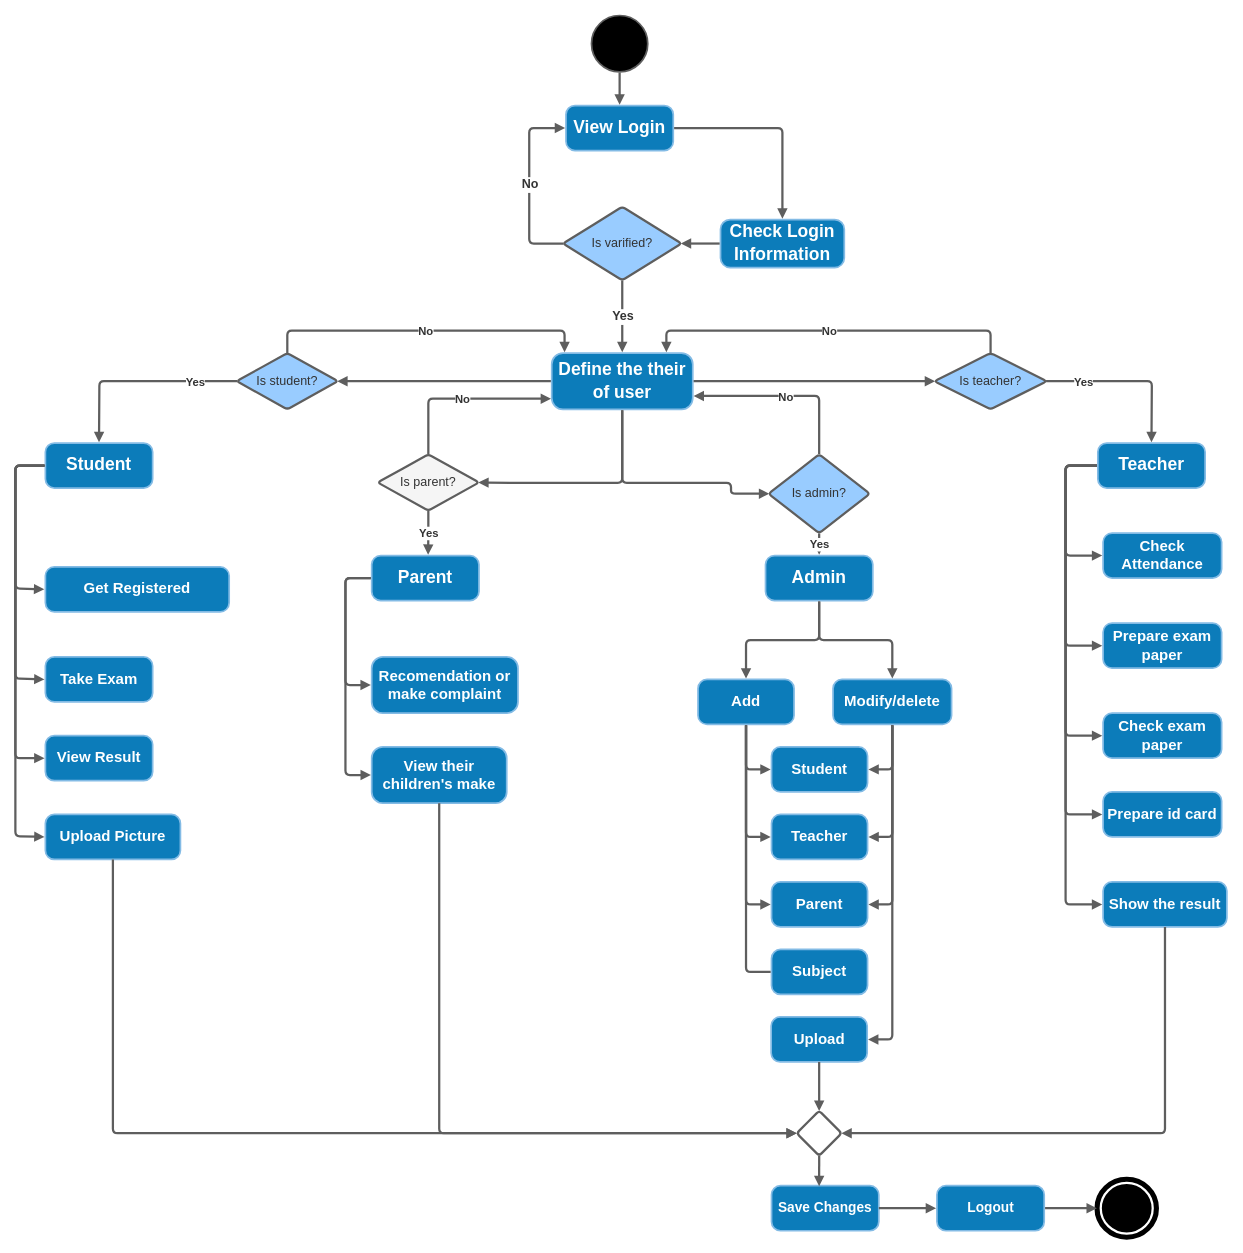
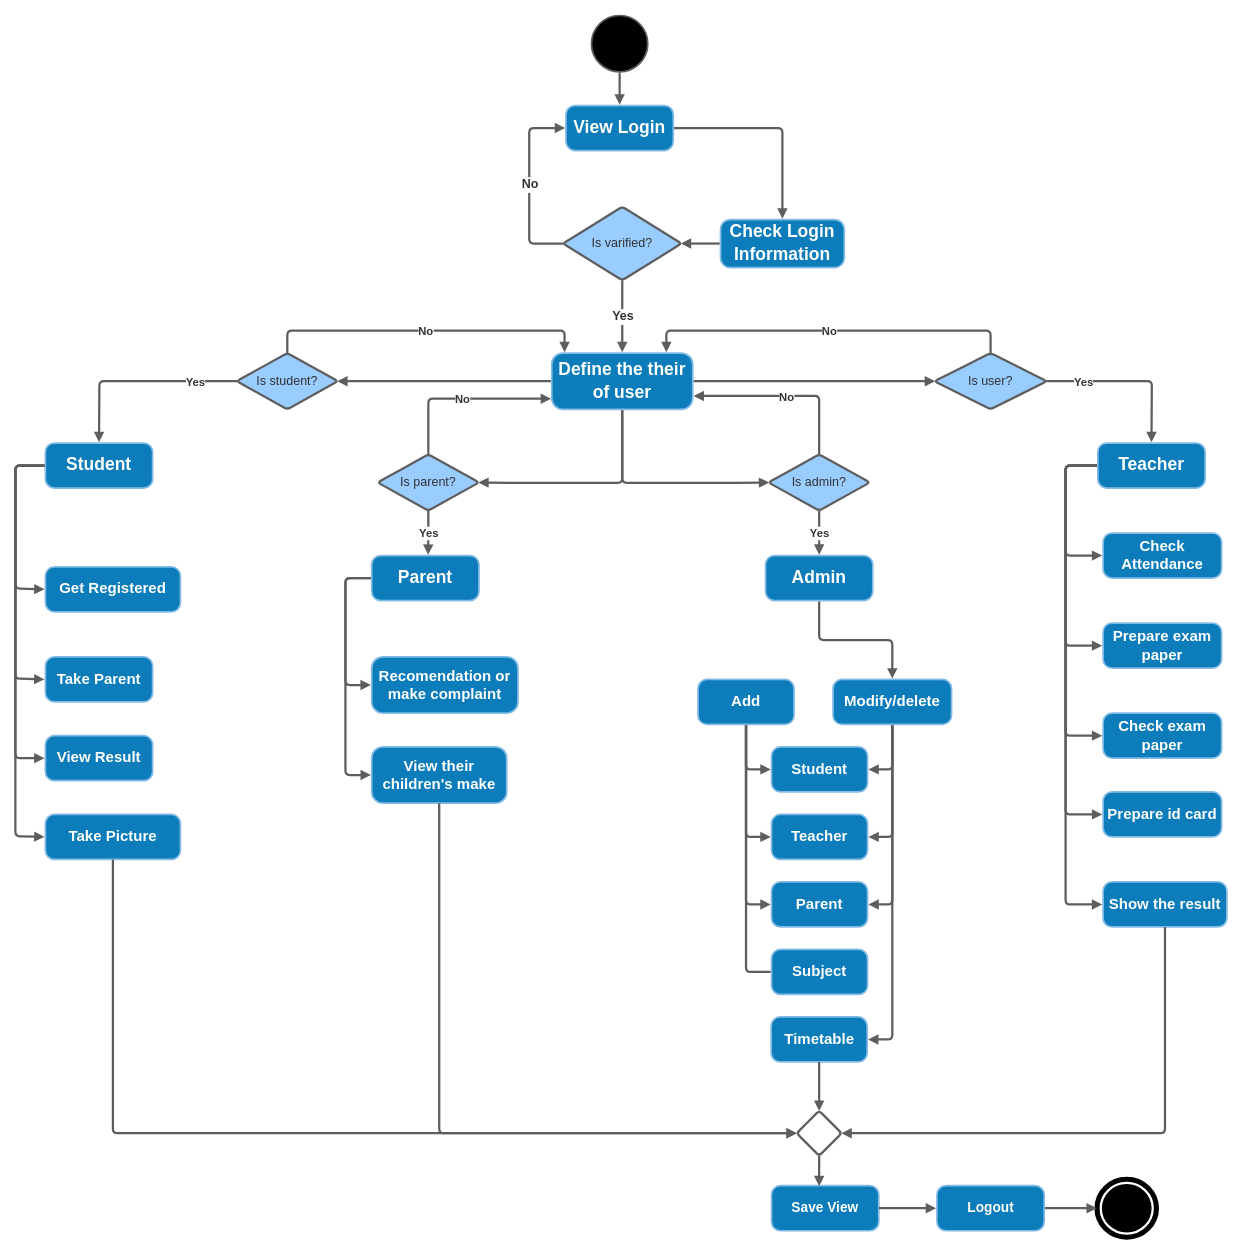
(990, 381) -> (990, 381)
(428, 482) -> (428, 482)
(819, 494) -> (819, 482)
(137, 589) -> (113, 589)
(768, 640) -> none
(99, 679) -> (99, 679)
(113, 837) -> (113, 837)
(819, 1039) -> (819, 1039)
(825, 1208) -> (825, 1208)
